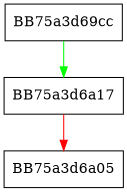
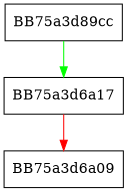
(64, 22) -> (64, 22)
(64, 169) -> (64, 169)
